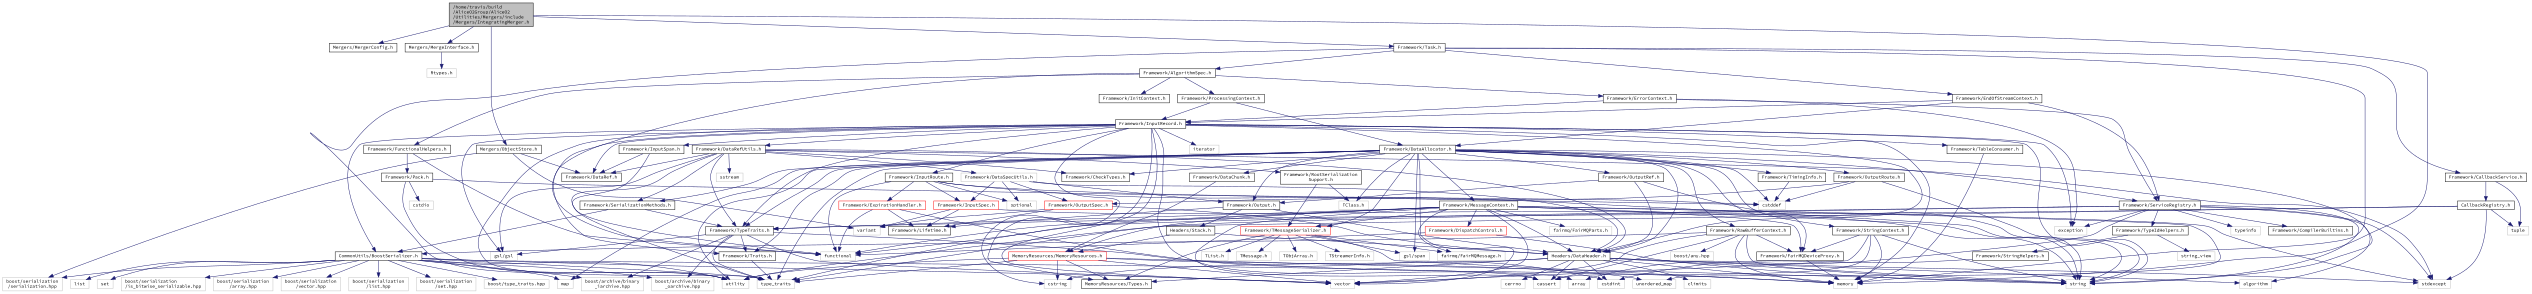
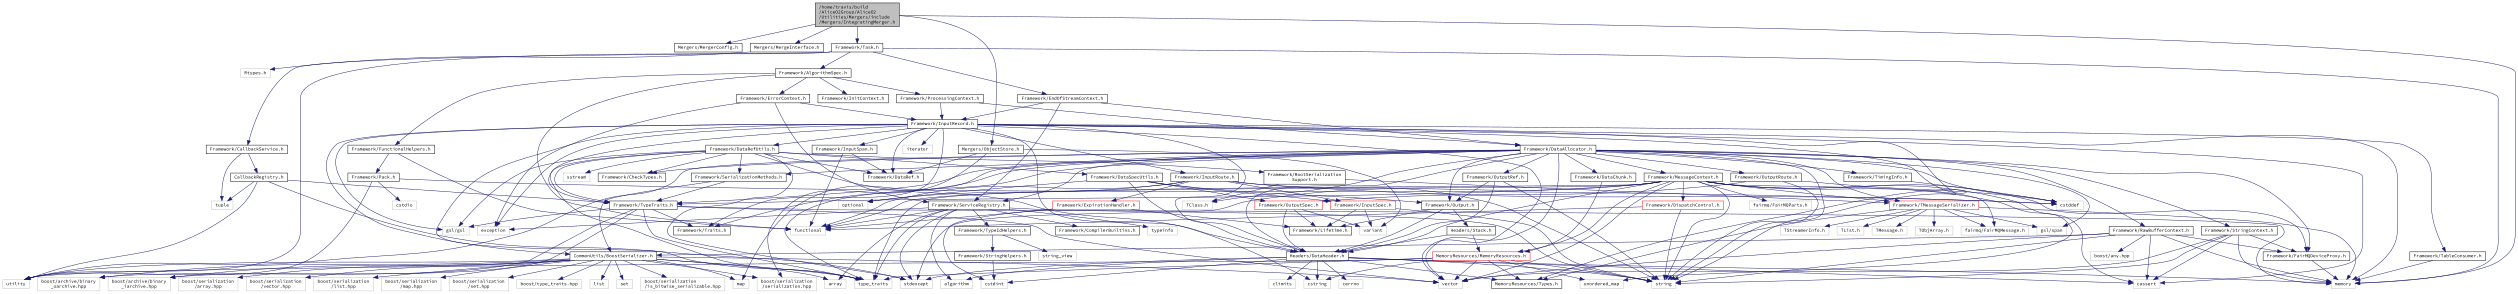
(999, 177) -> (1125, 177)
(762, 271) -> none
none -> (411, 284)
